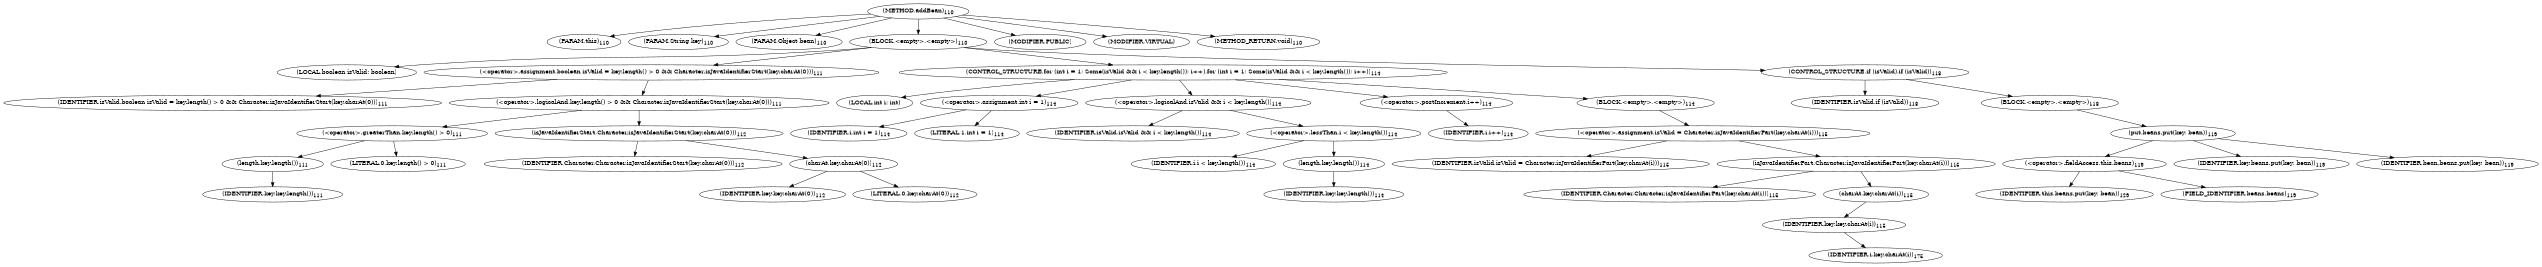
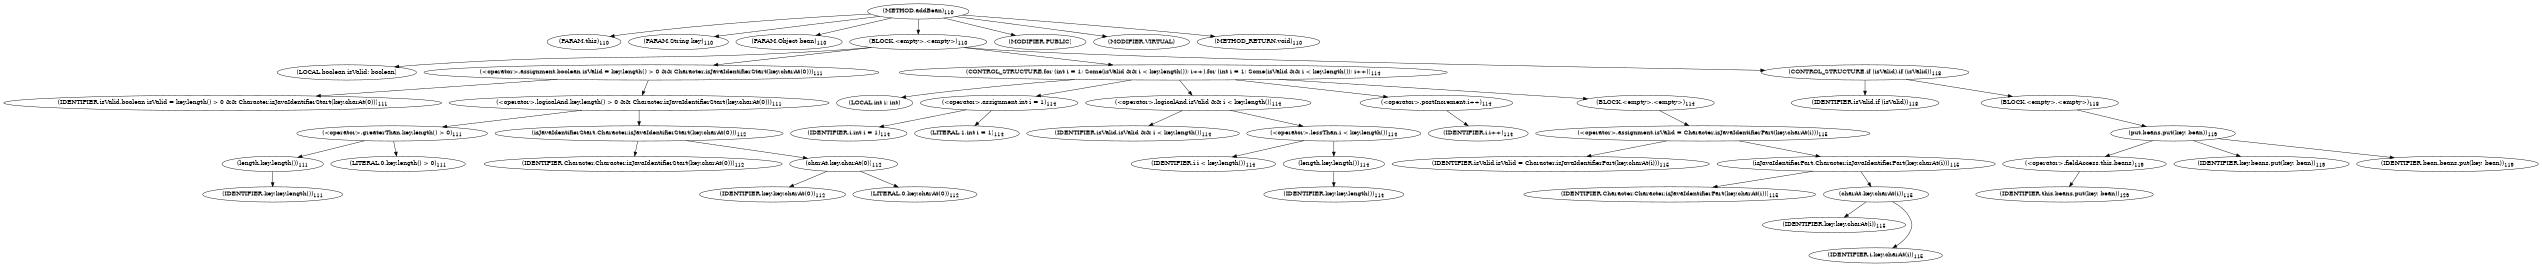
(2240, 194) -> none
(1853, 239) -> (1912, 223)
(1919, 255) -> (1919, 255)
